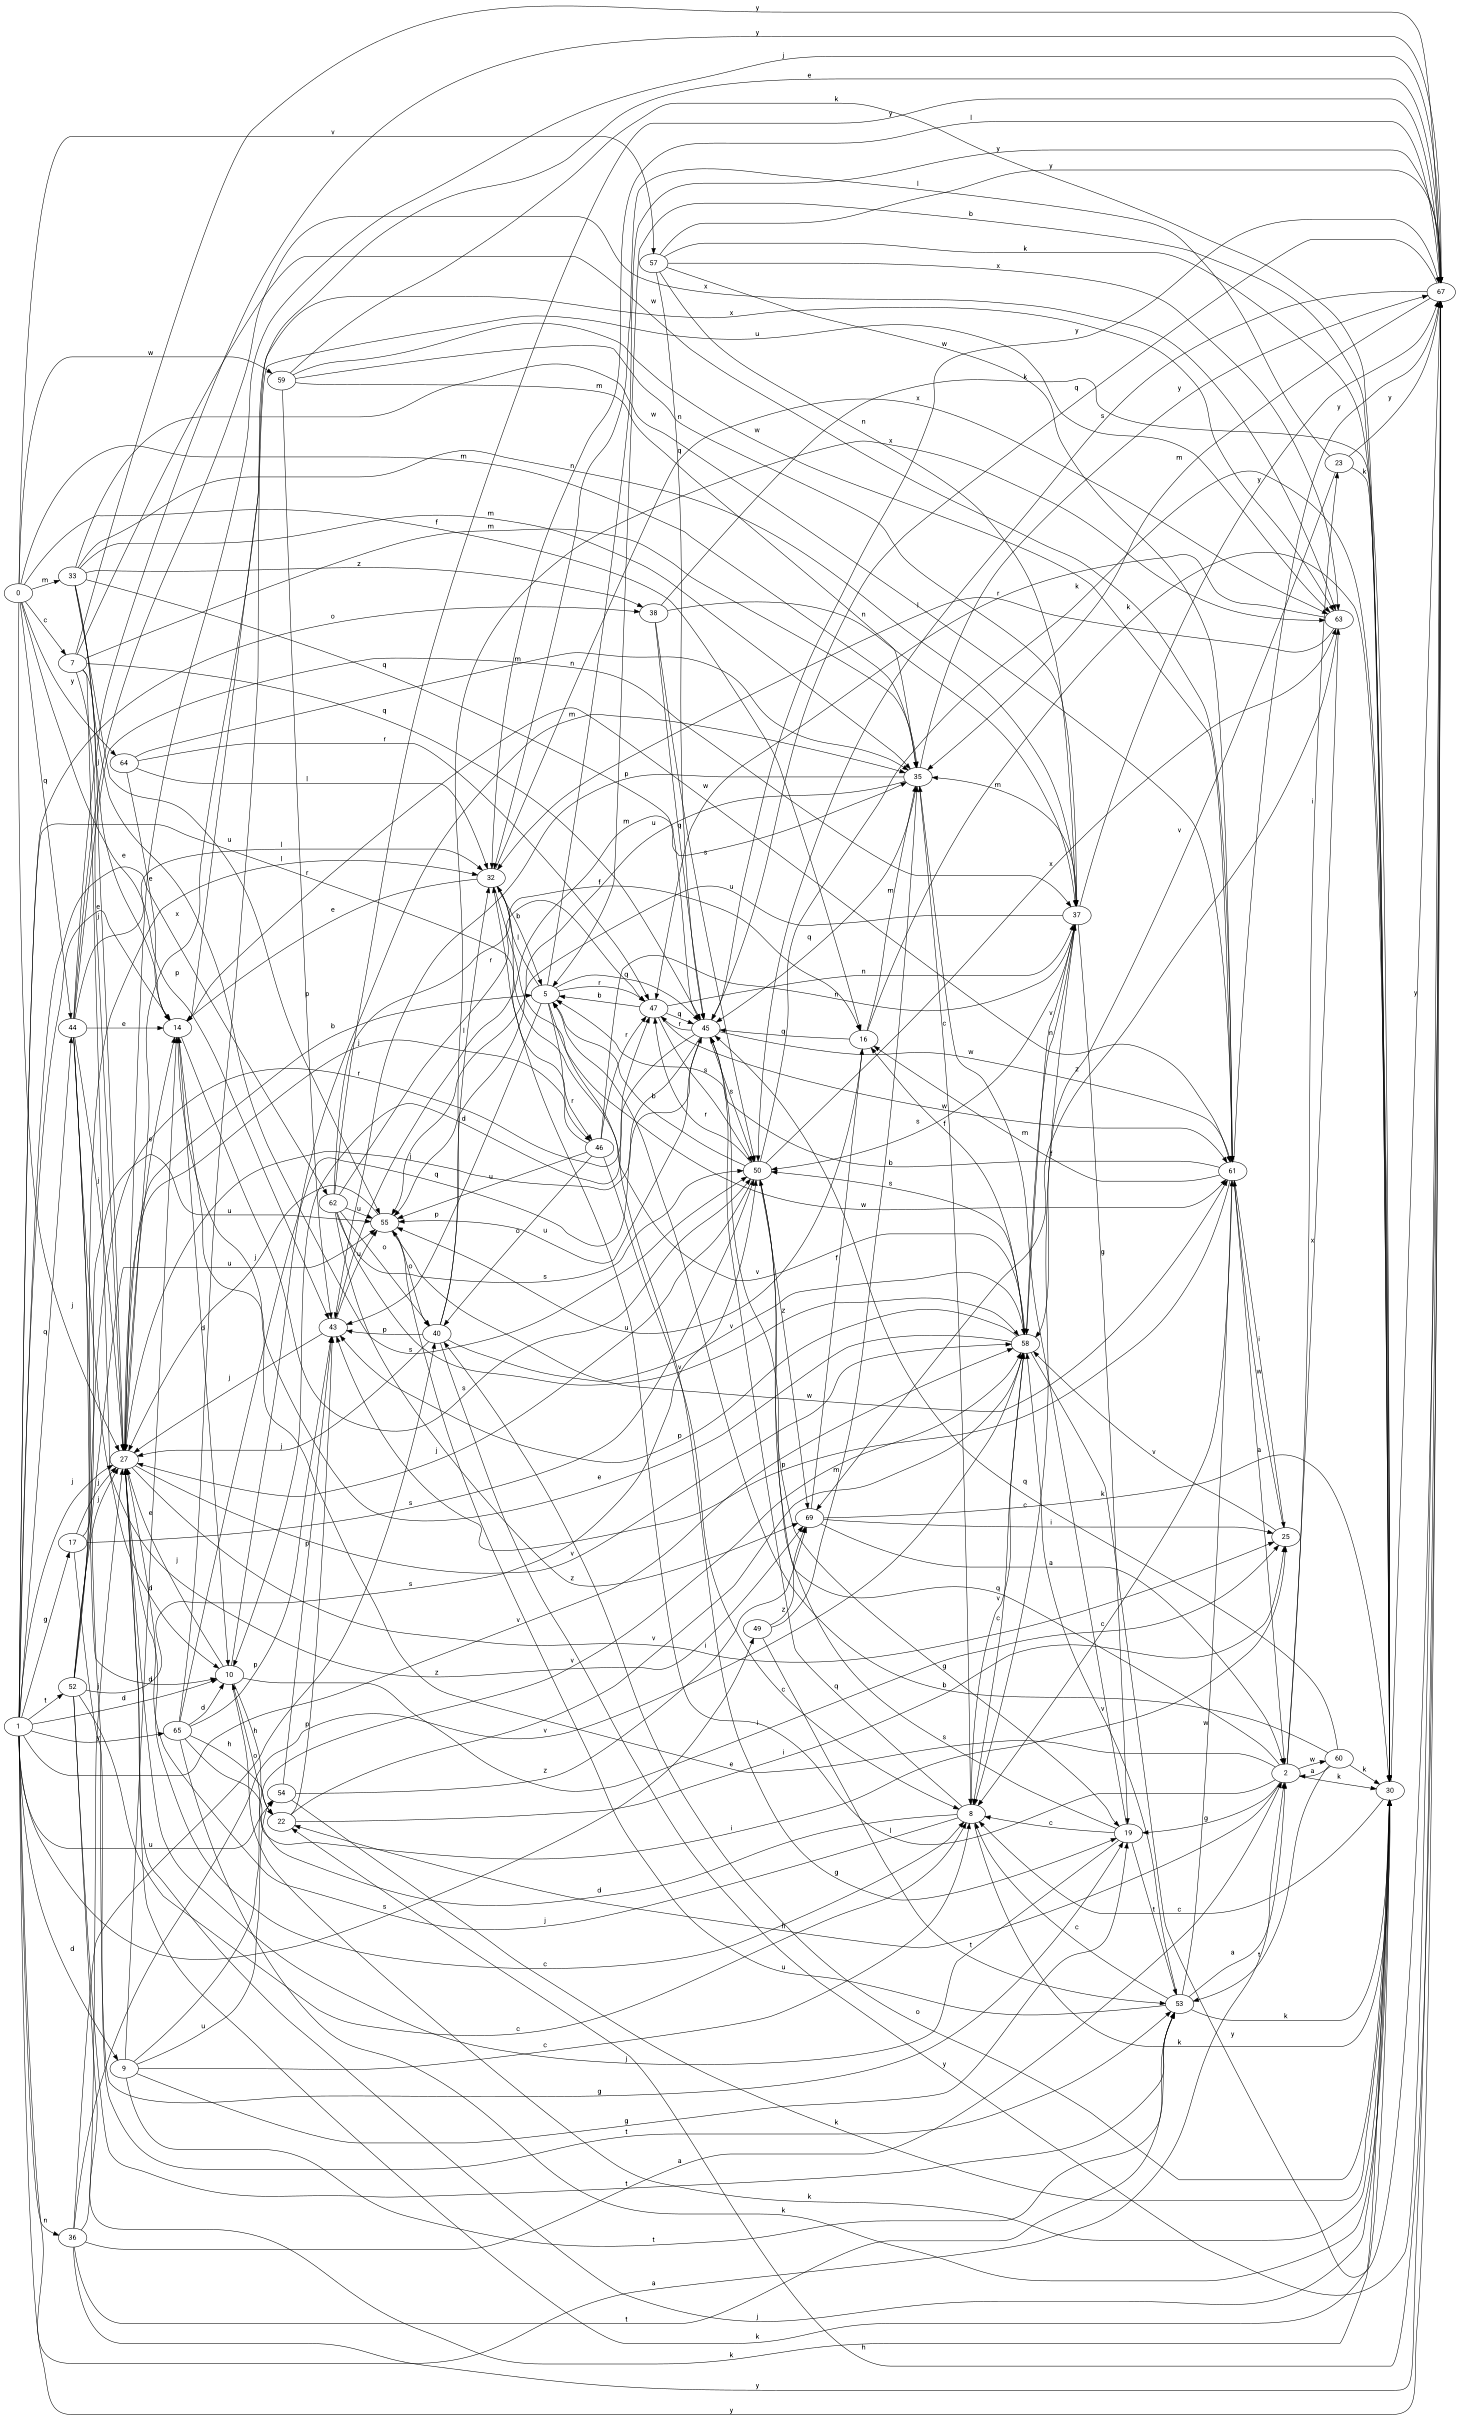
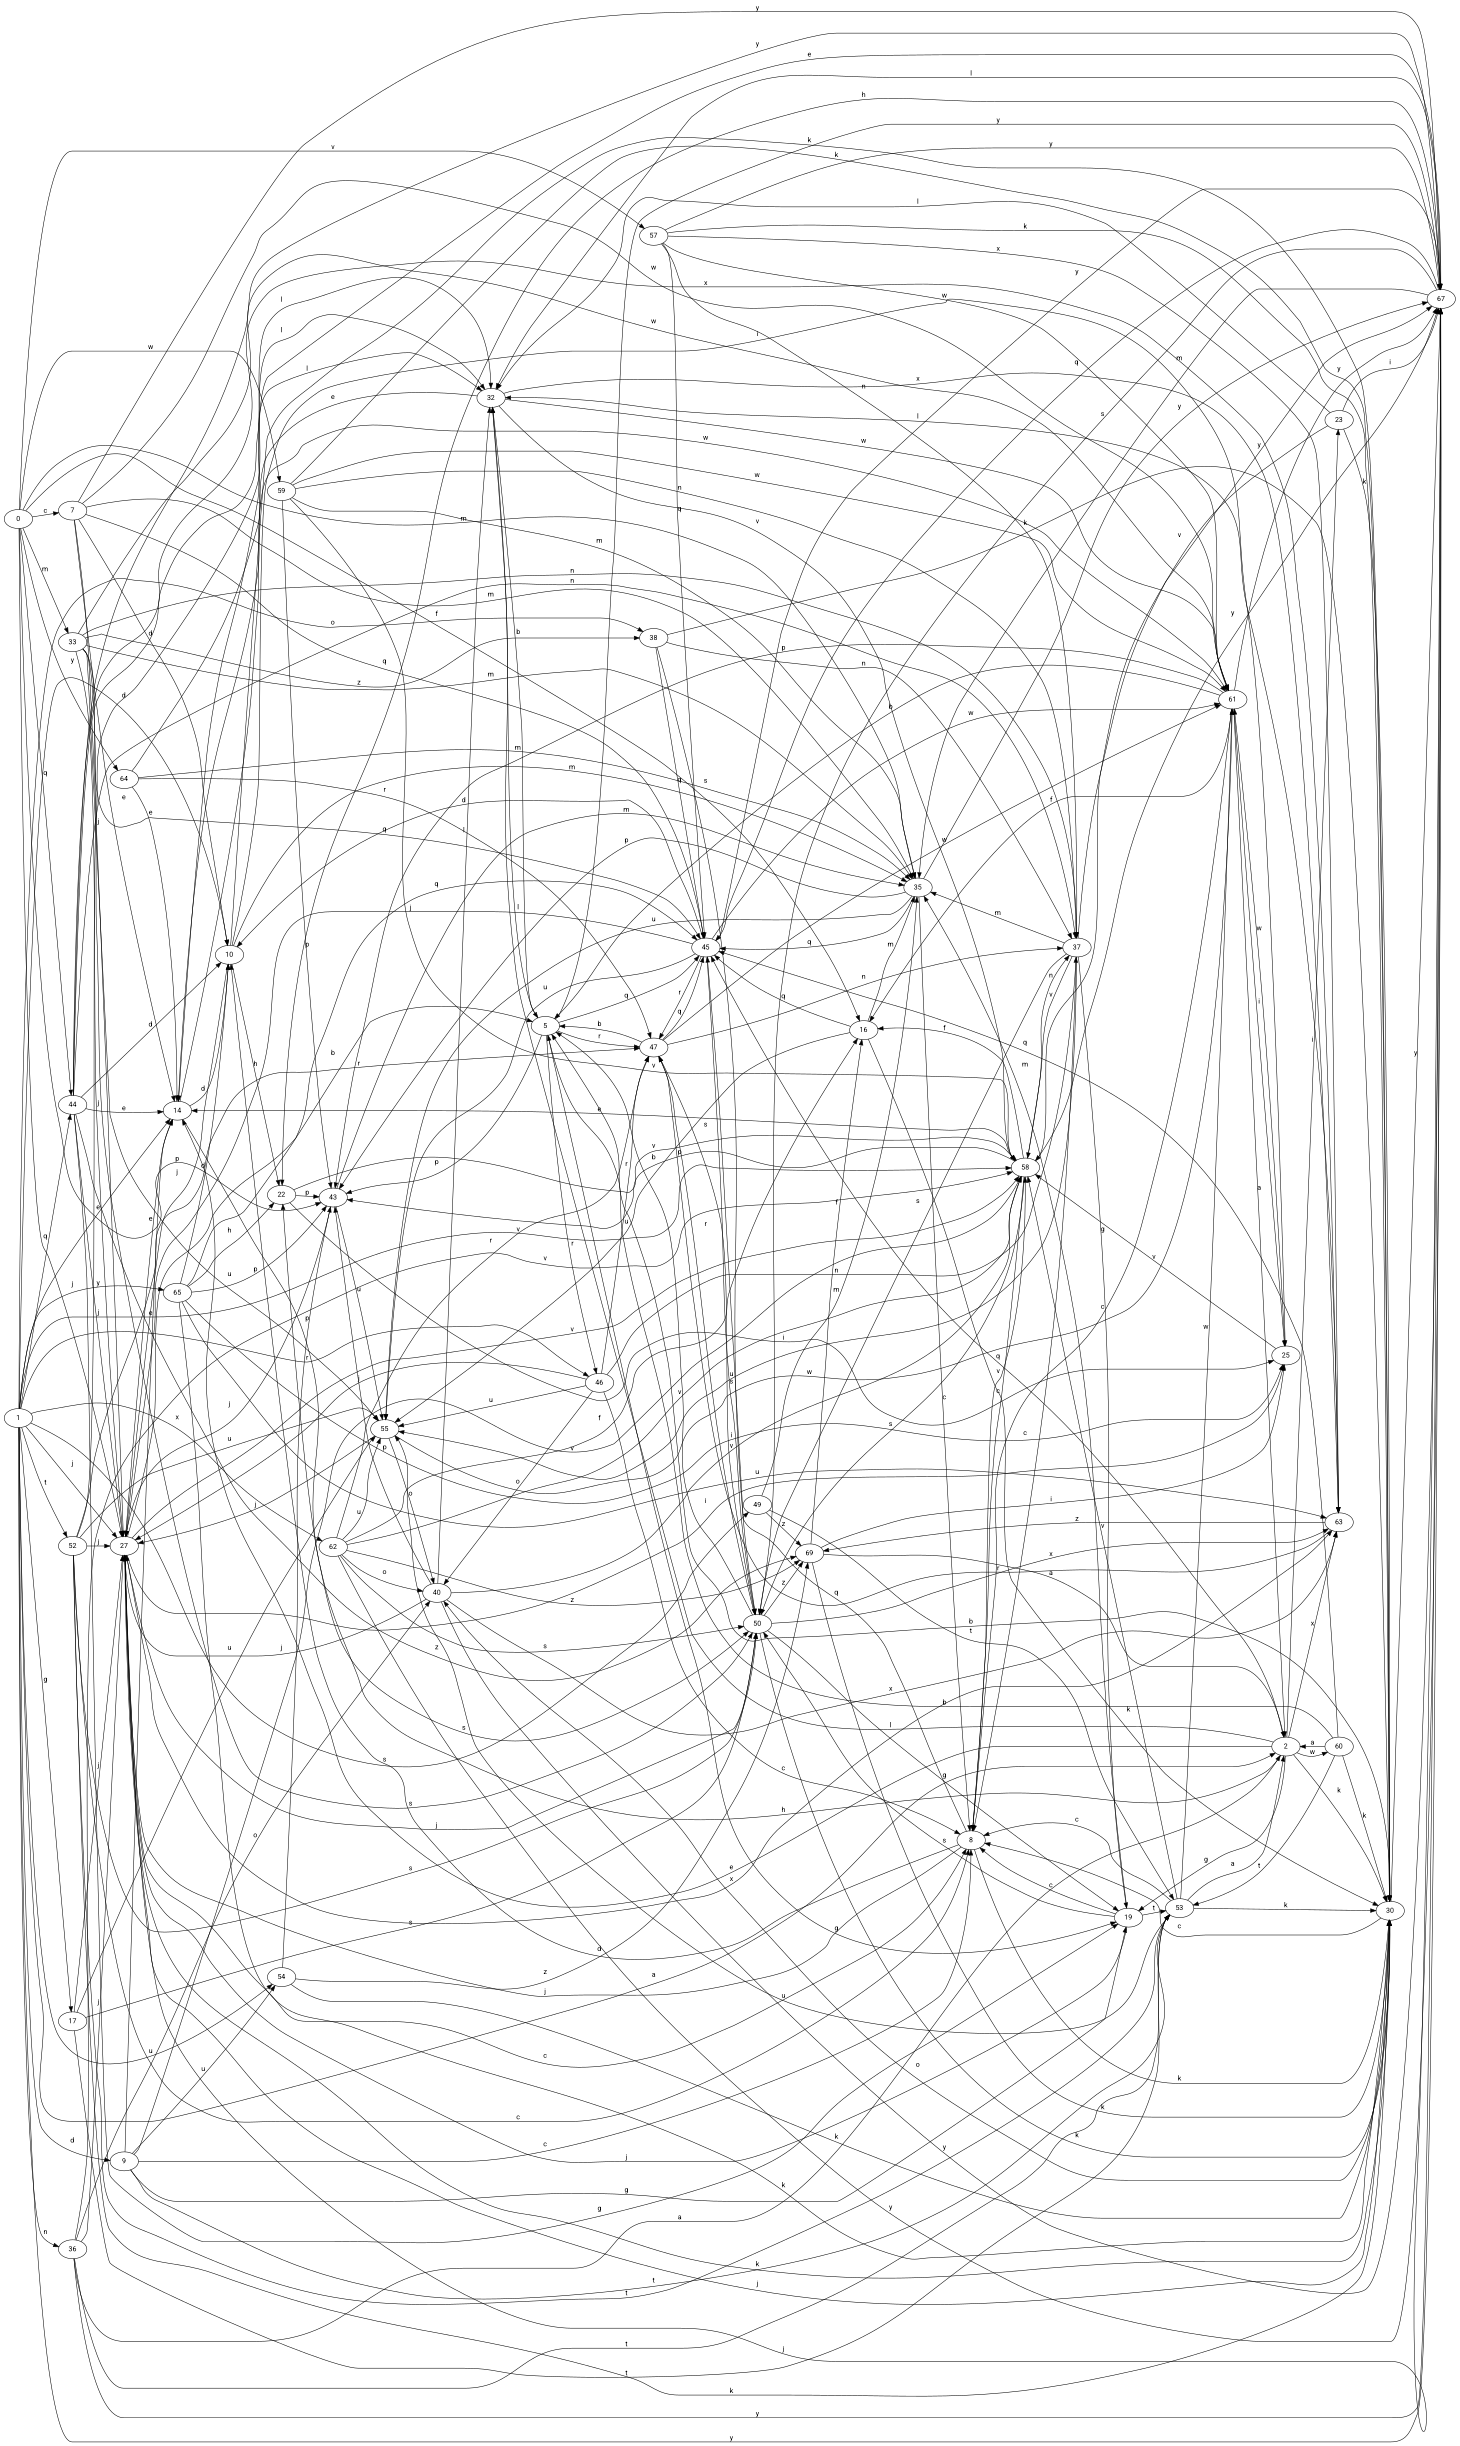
(1390, 398) -> (1390, 362)
none -> (488, 1031)
